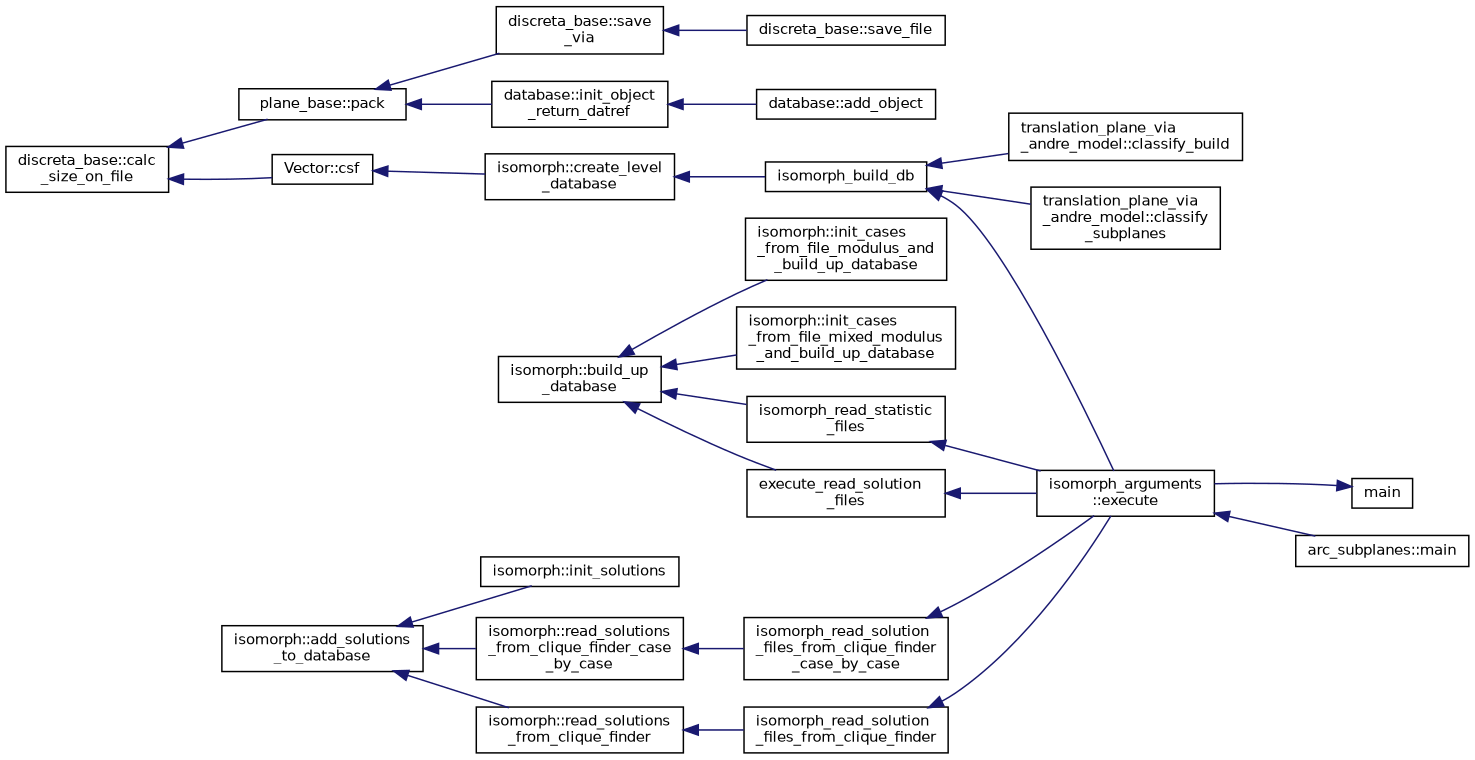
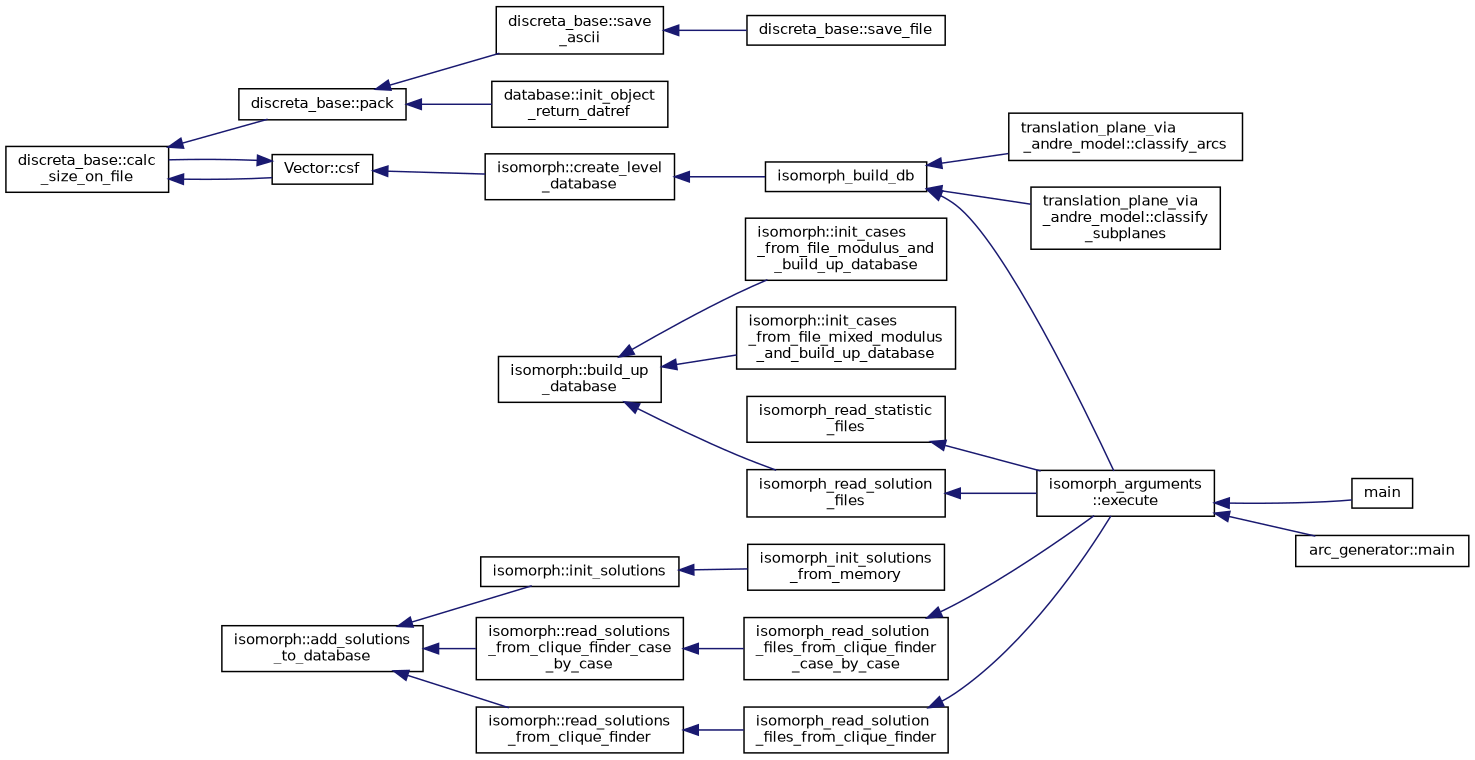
(580, 30) -> (580, 30)
(322, 104) -> (322, 104)
(846, 104) -> none
(1126, 137) -> (1126, 137)
none -> (213, 159)
(712, 399) -> none
(1276, 483) -> (1291, 503)
(846, 493) -> (846, 493)
(1382, 551) -> (1382, 551)
none -> (846, 567)
